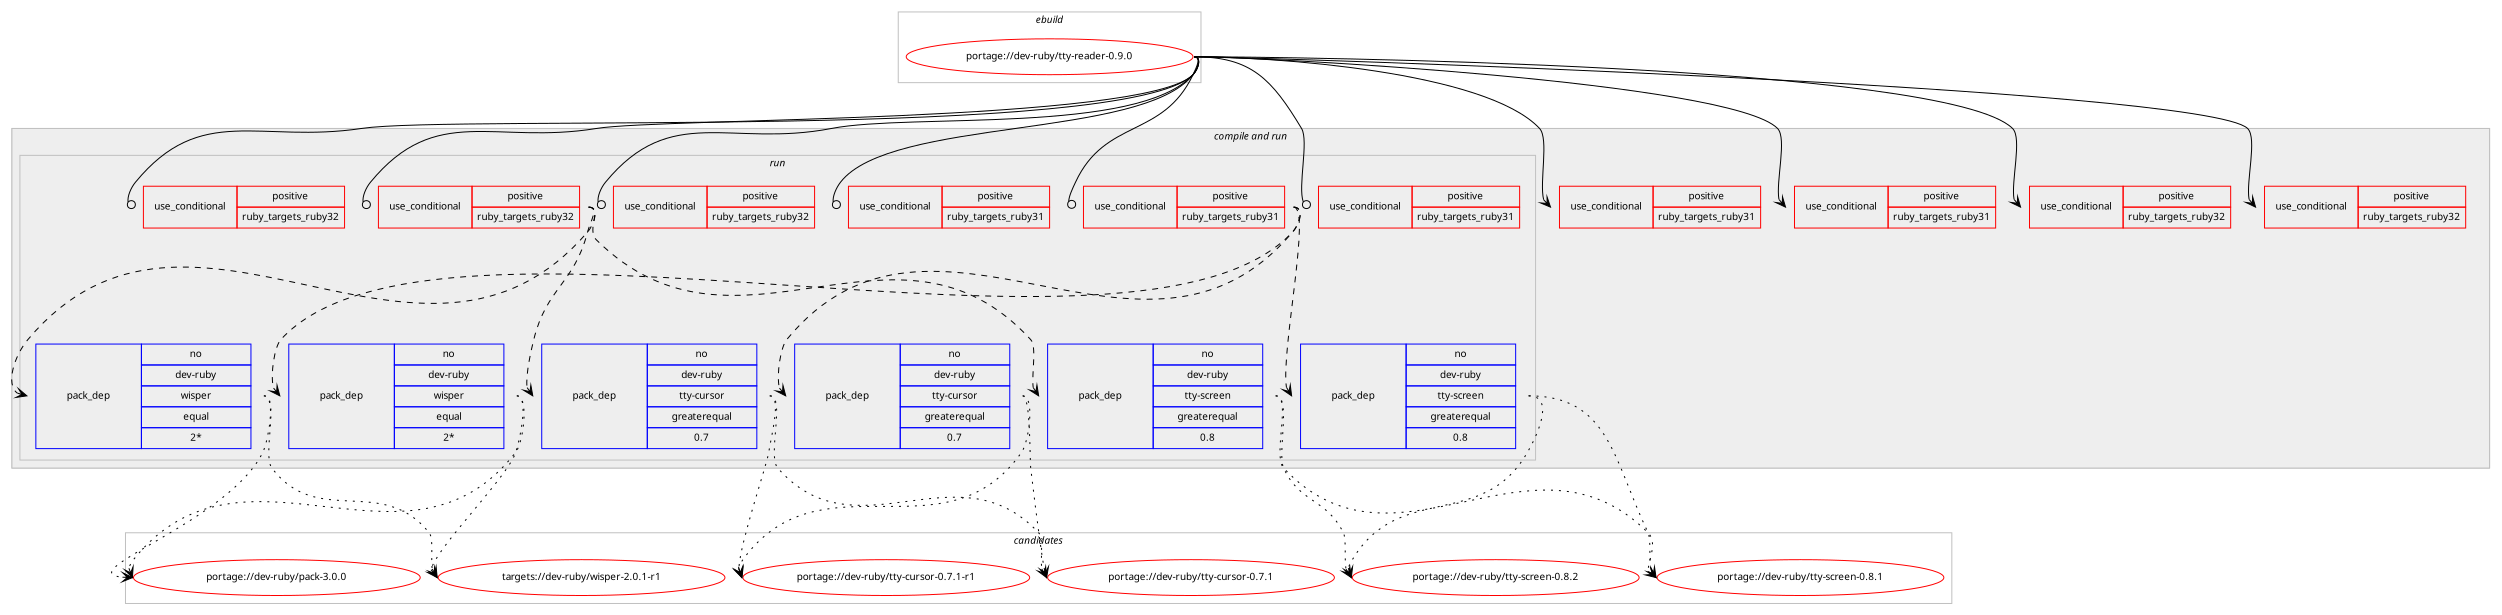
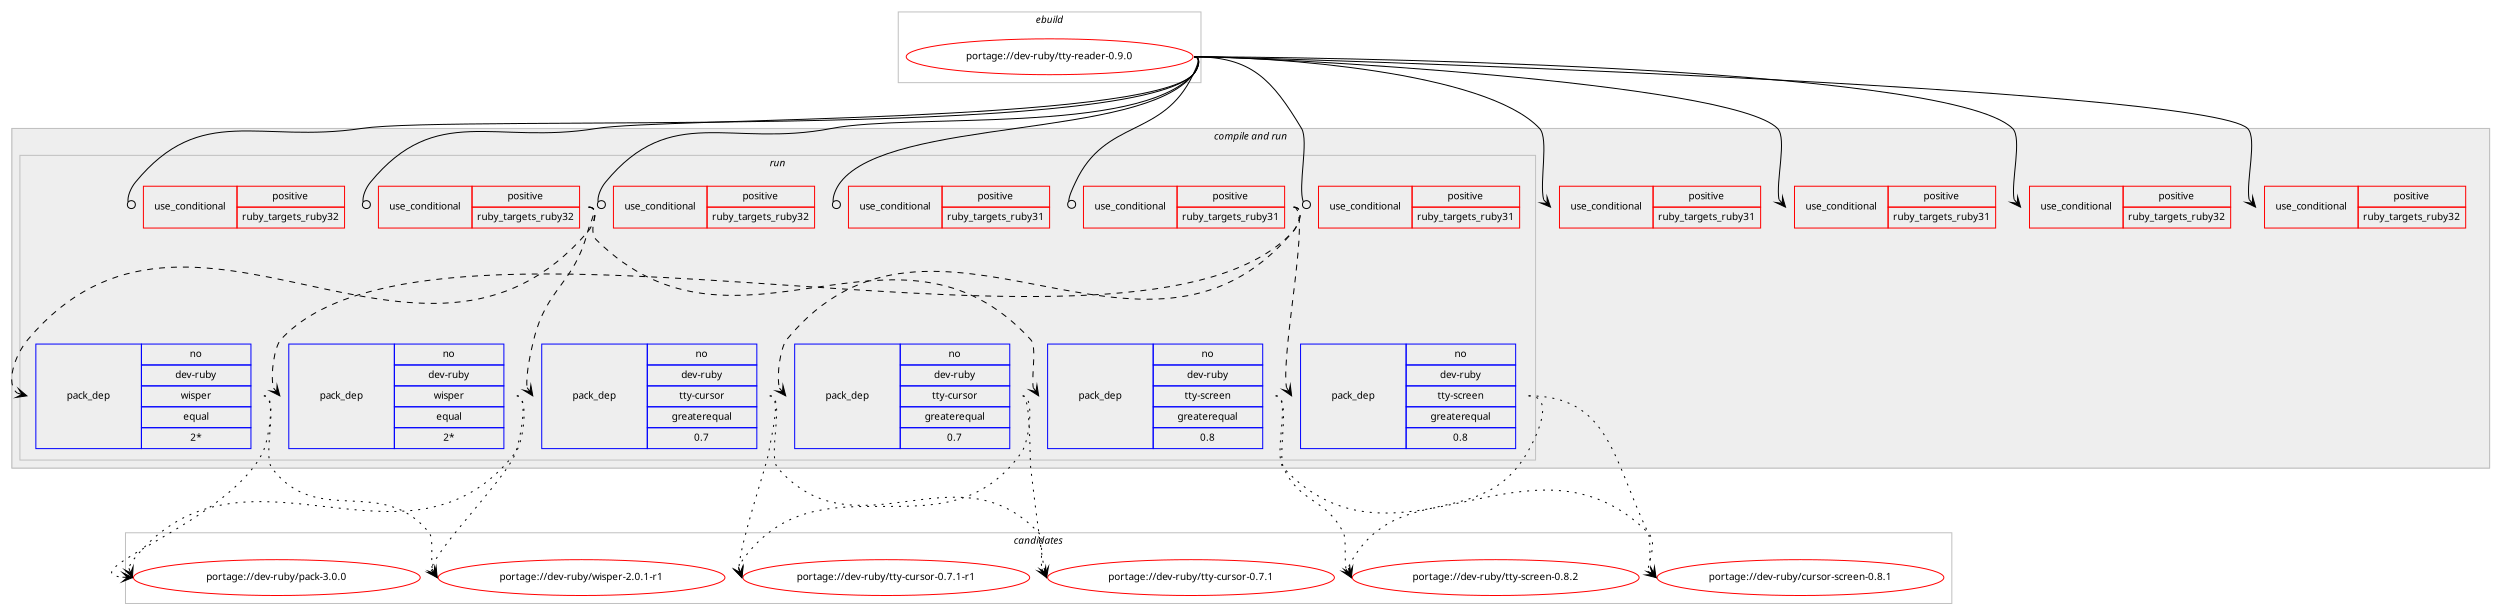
(582, 578) -> (582, 578)
(1800, 578) -> (1800, 578)
